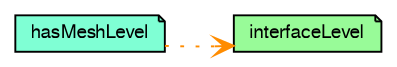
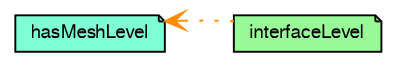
(190, 46) -> (209, 21)
